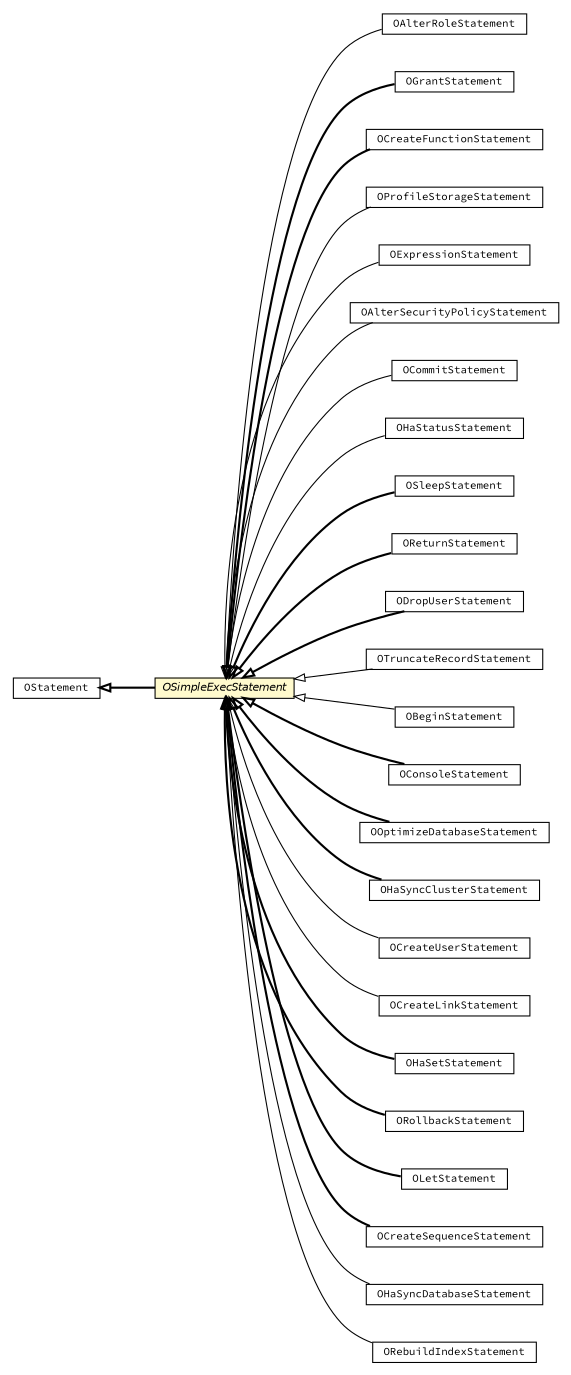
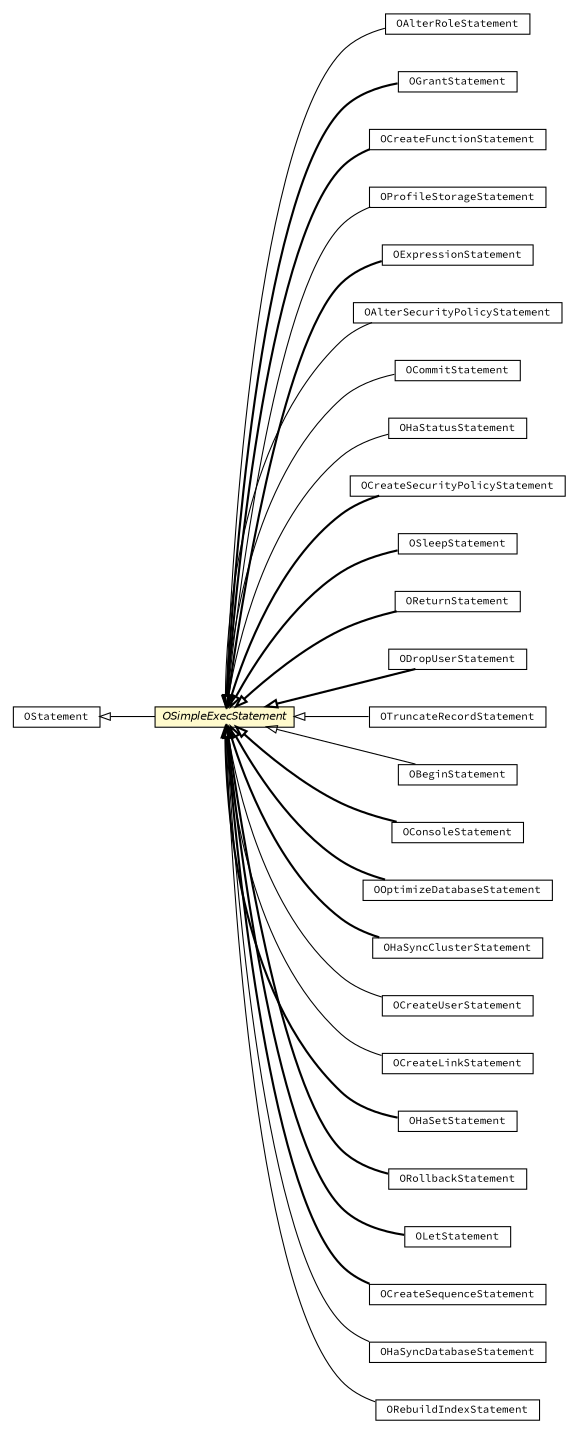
(298, 339) -> (266, 484)
none -> (457, 486)
(133, 688) -> (133, 717)
